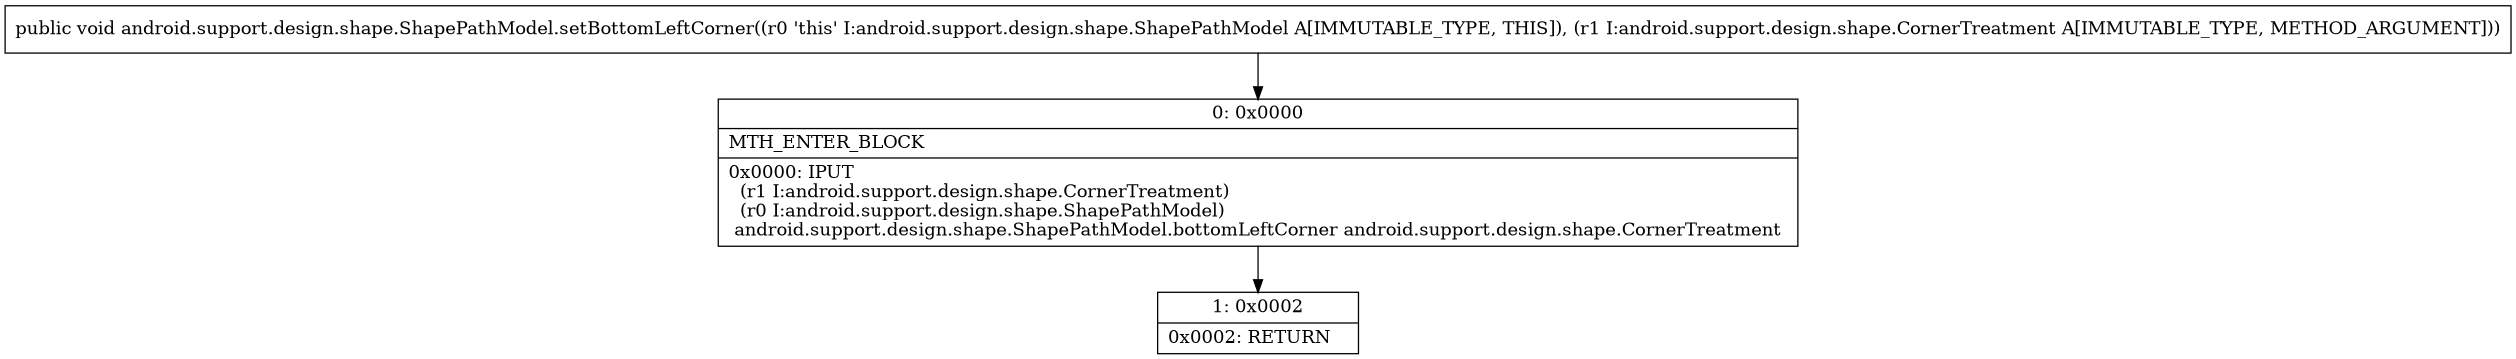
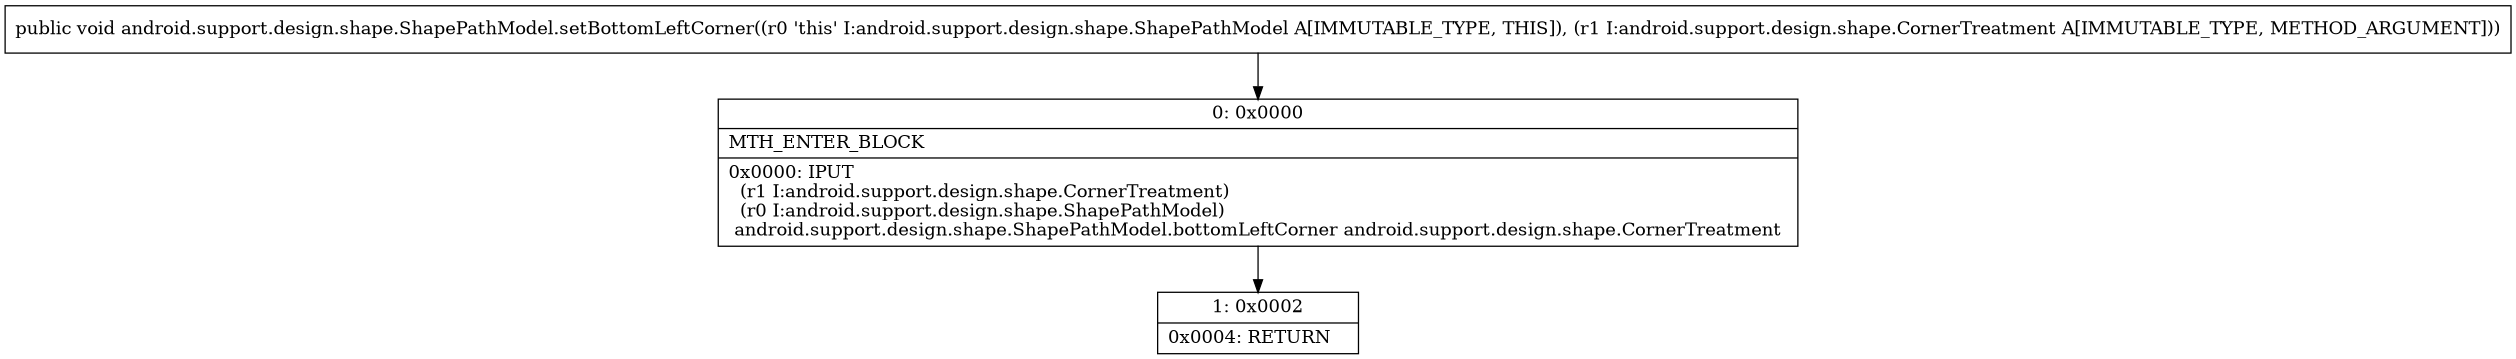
(1258, 338) -> (1258, 338)
